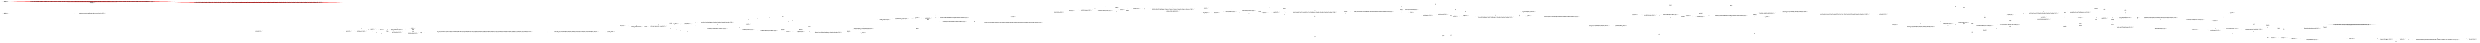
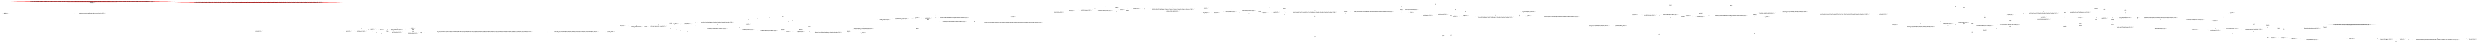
(6, 2) -> none
